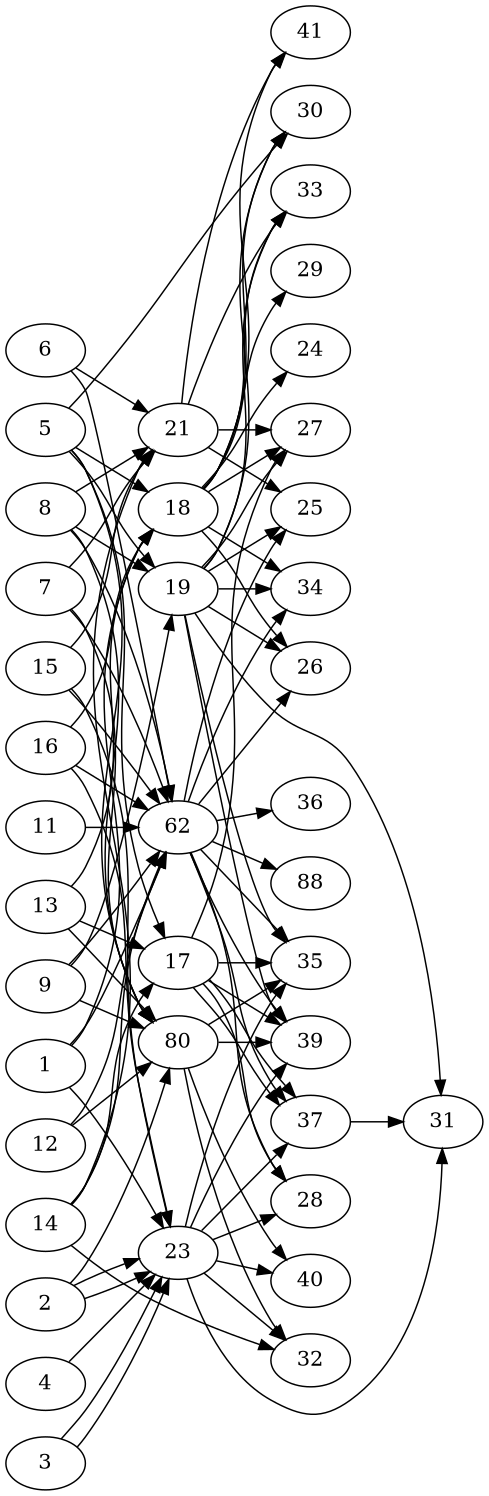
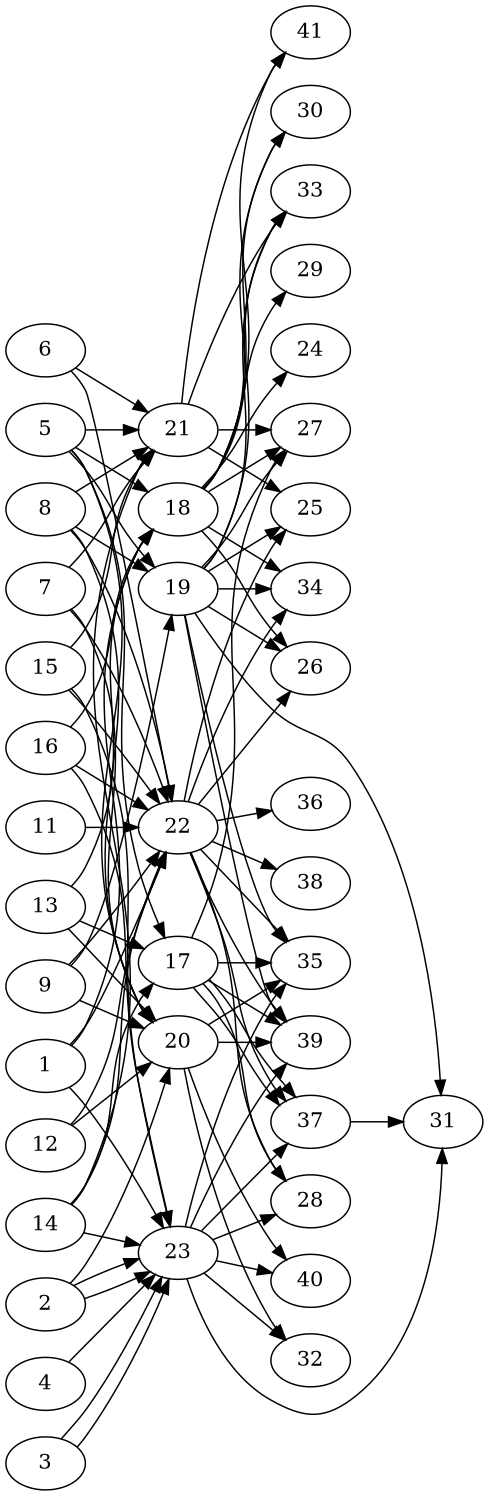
(174, 277) -> (106, 430)
(178, 827) -> (178, 827)
(311, 883) -> (311, 883)
(178, 1042) -> (178, 1042)
(170, 1309) -> (112, 1239)
